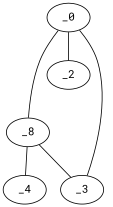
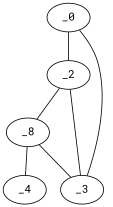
(36, 72) -> (48, 104)
none -> (75, 132)
